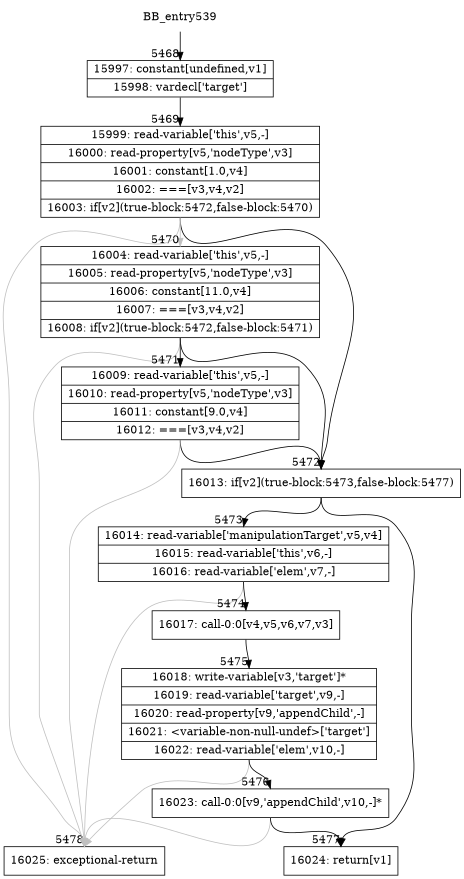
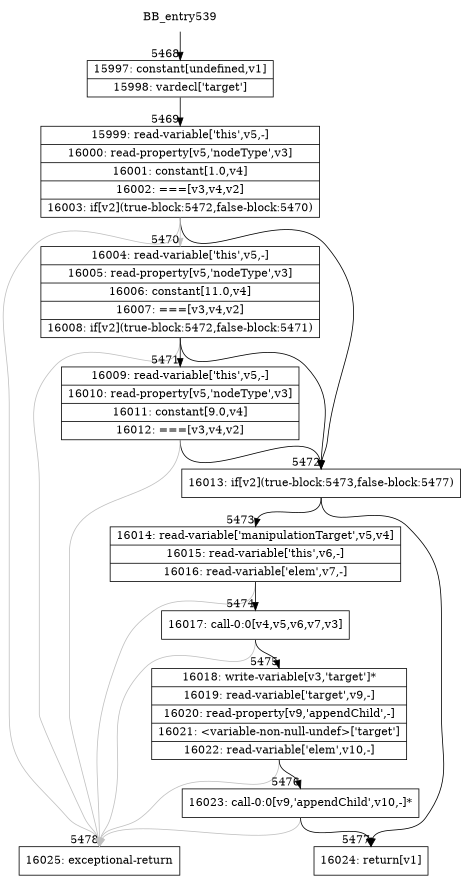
none -> (129, 689)
